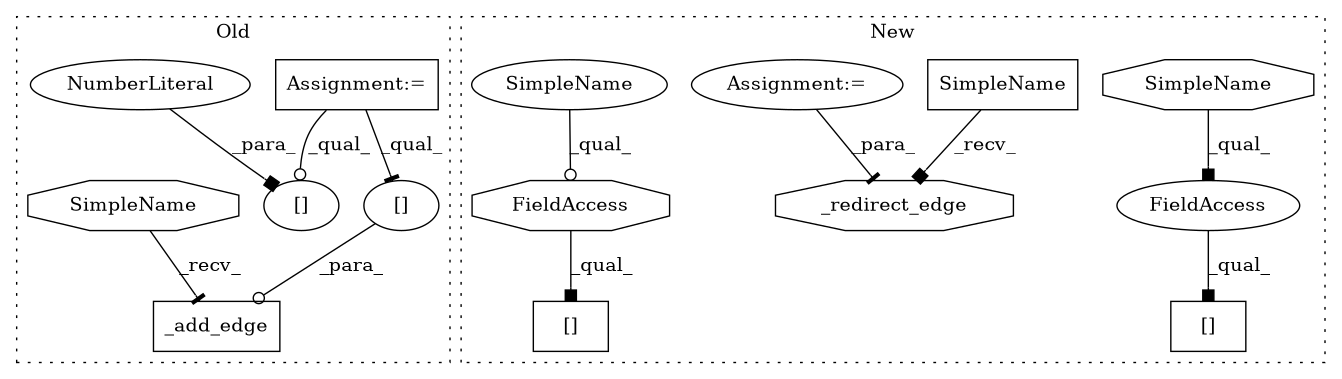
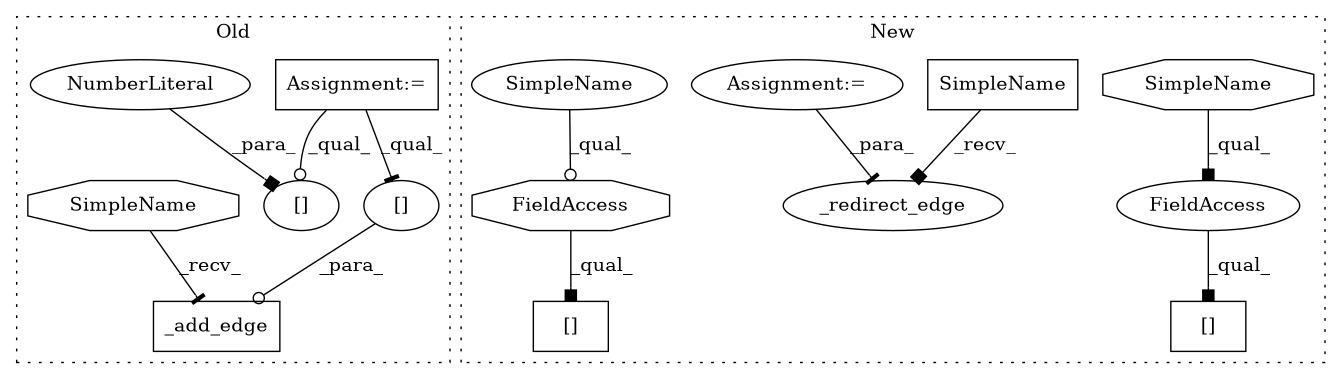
(894, 206) -> (893, 206)
